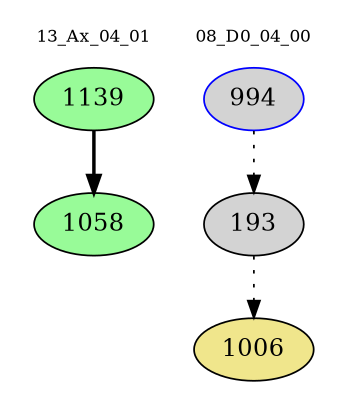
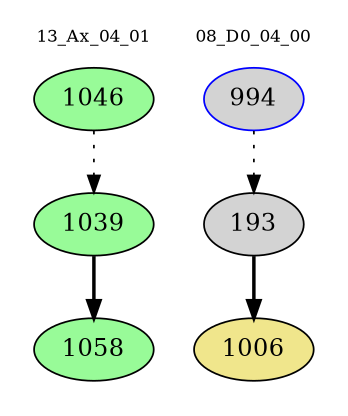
none -> (94, 99)
(94, 99) -> (94, 224)
(254, 278) -> (254, 278)
